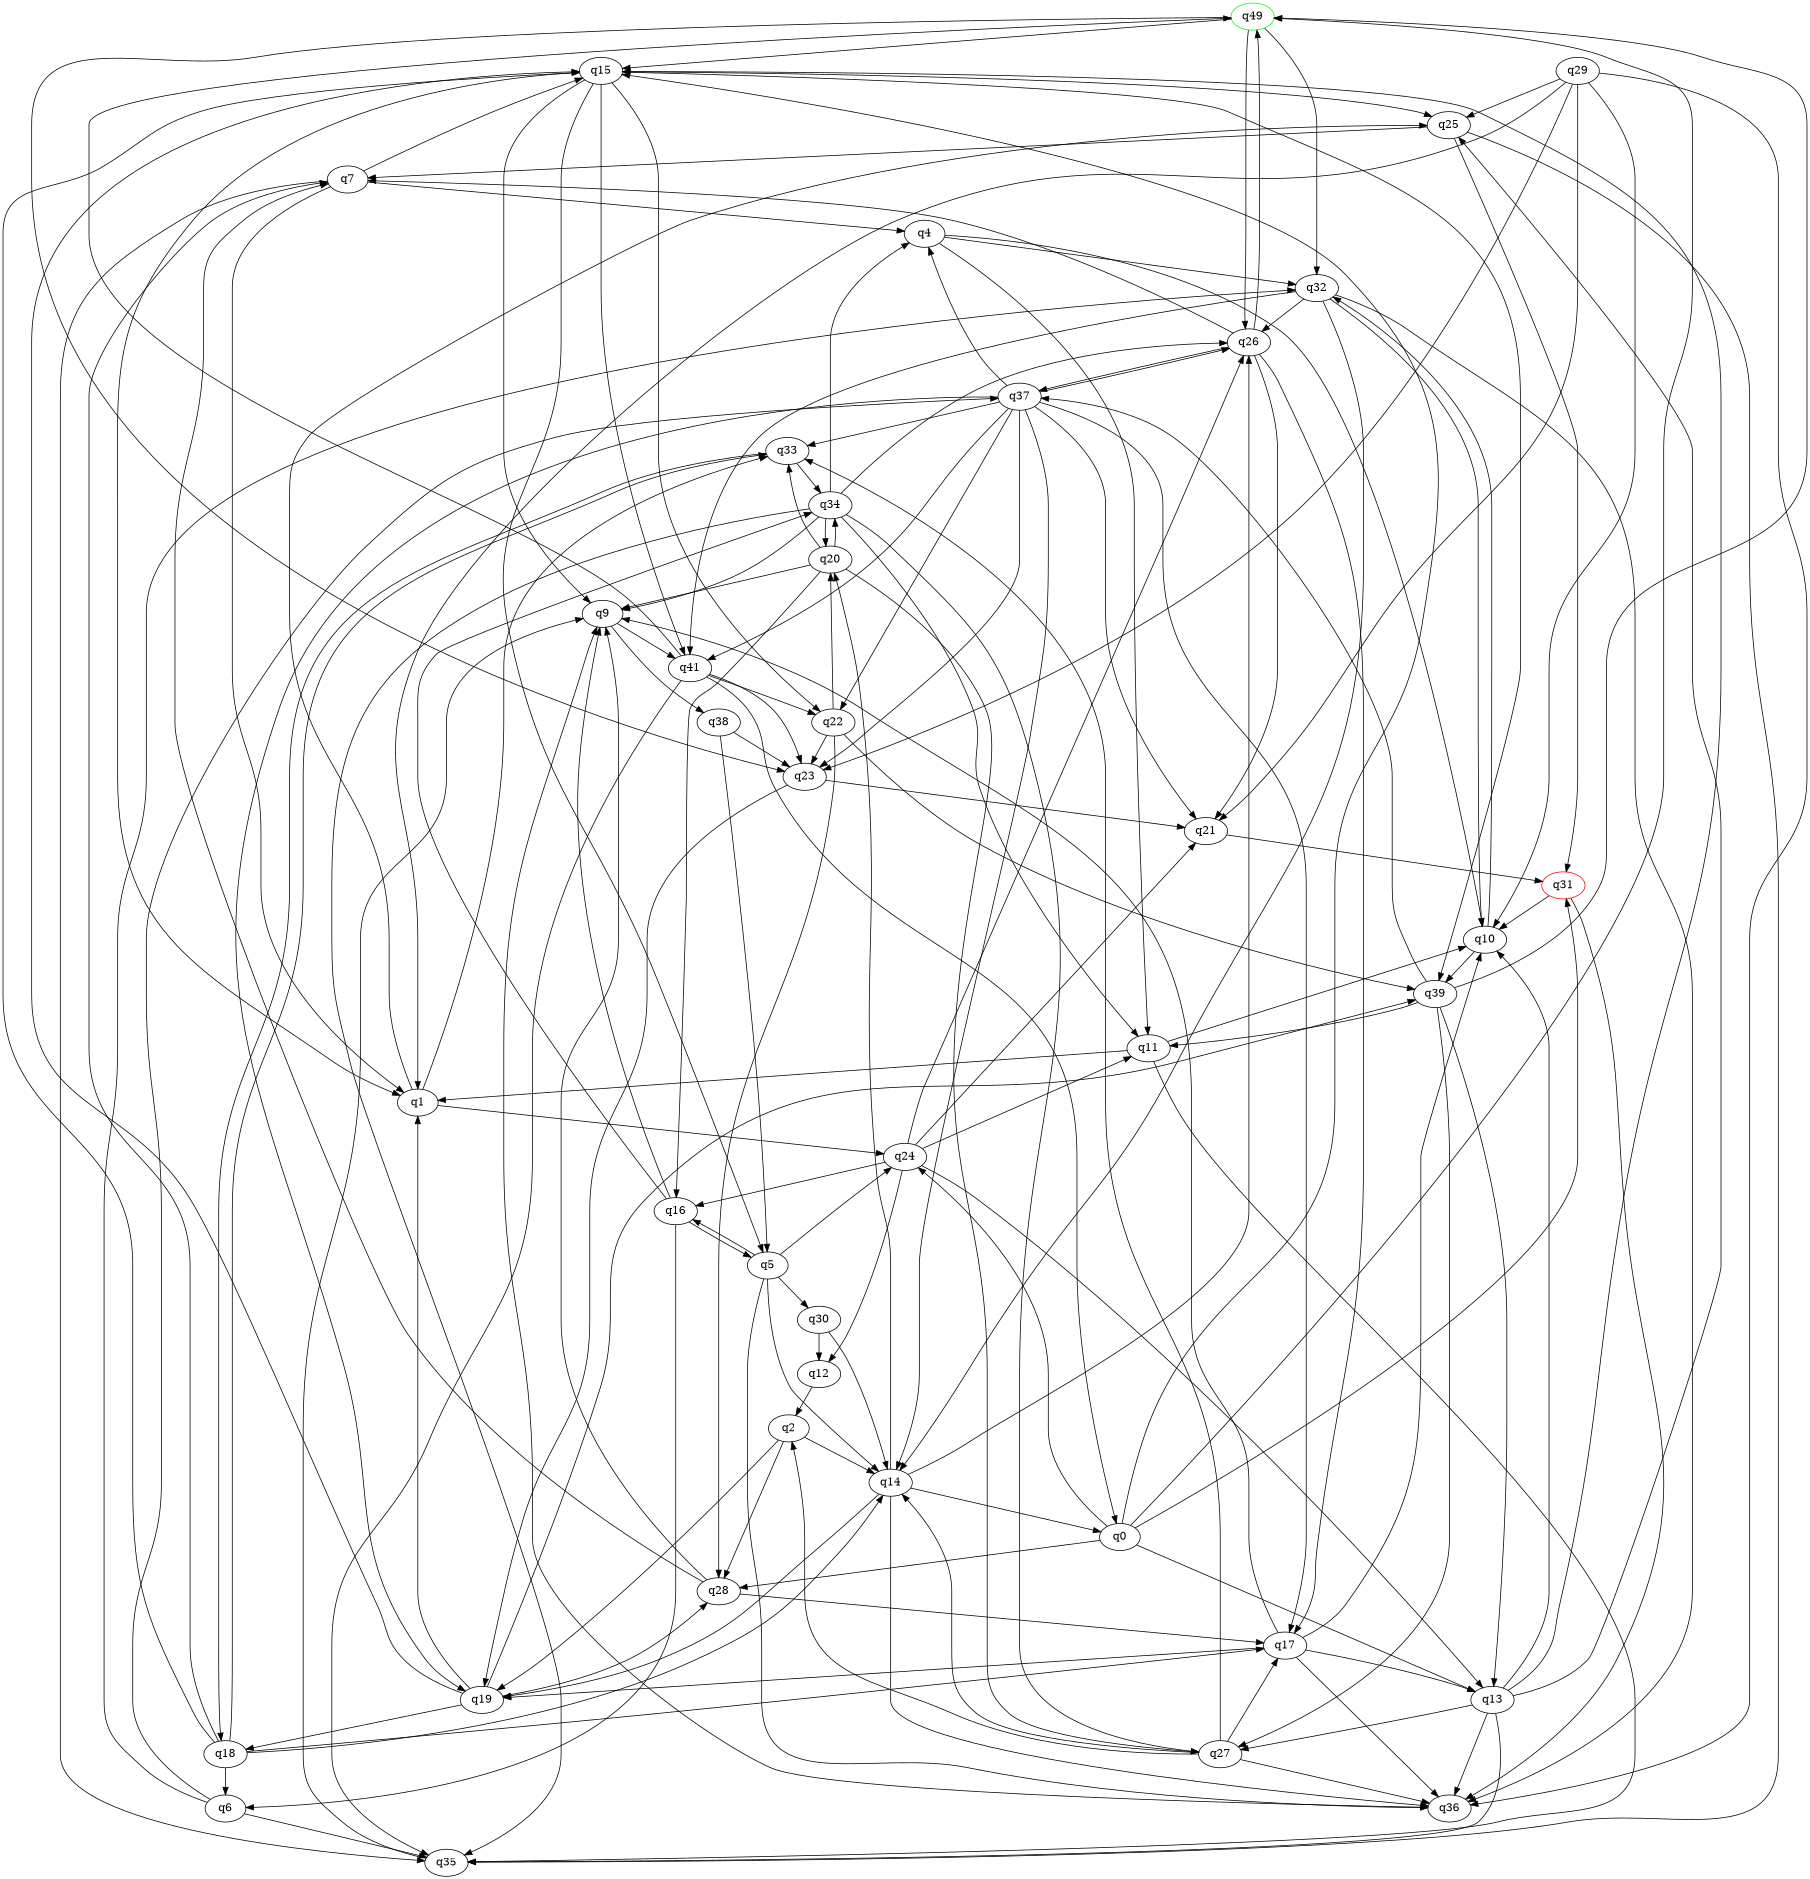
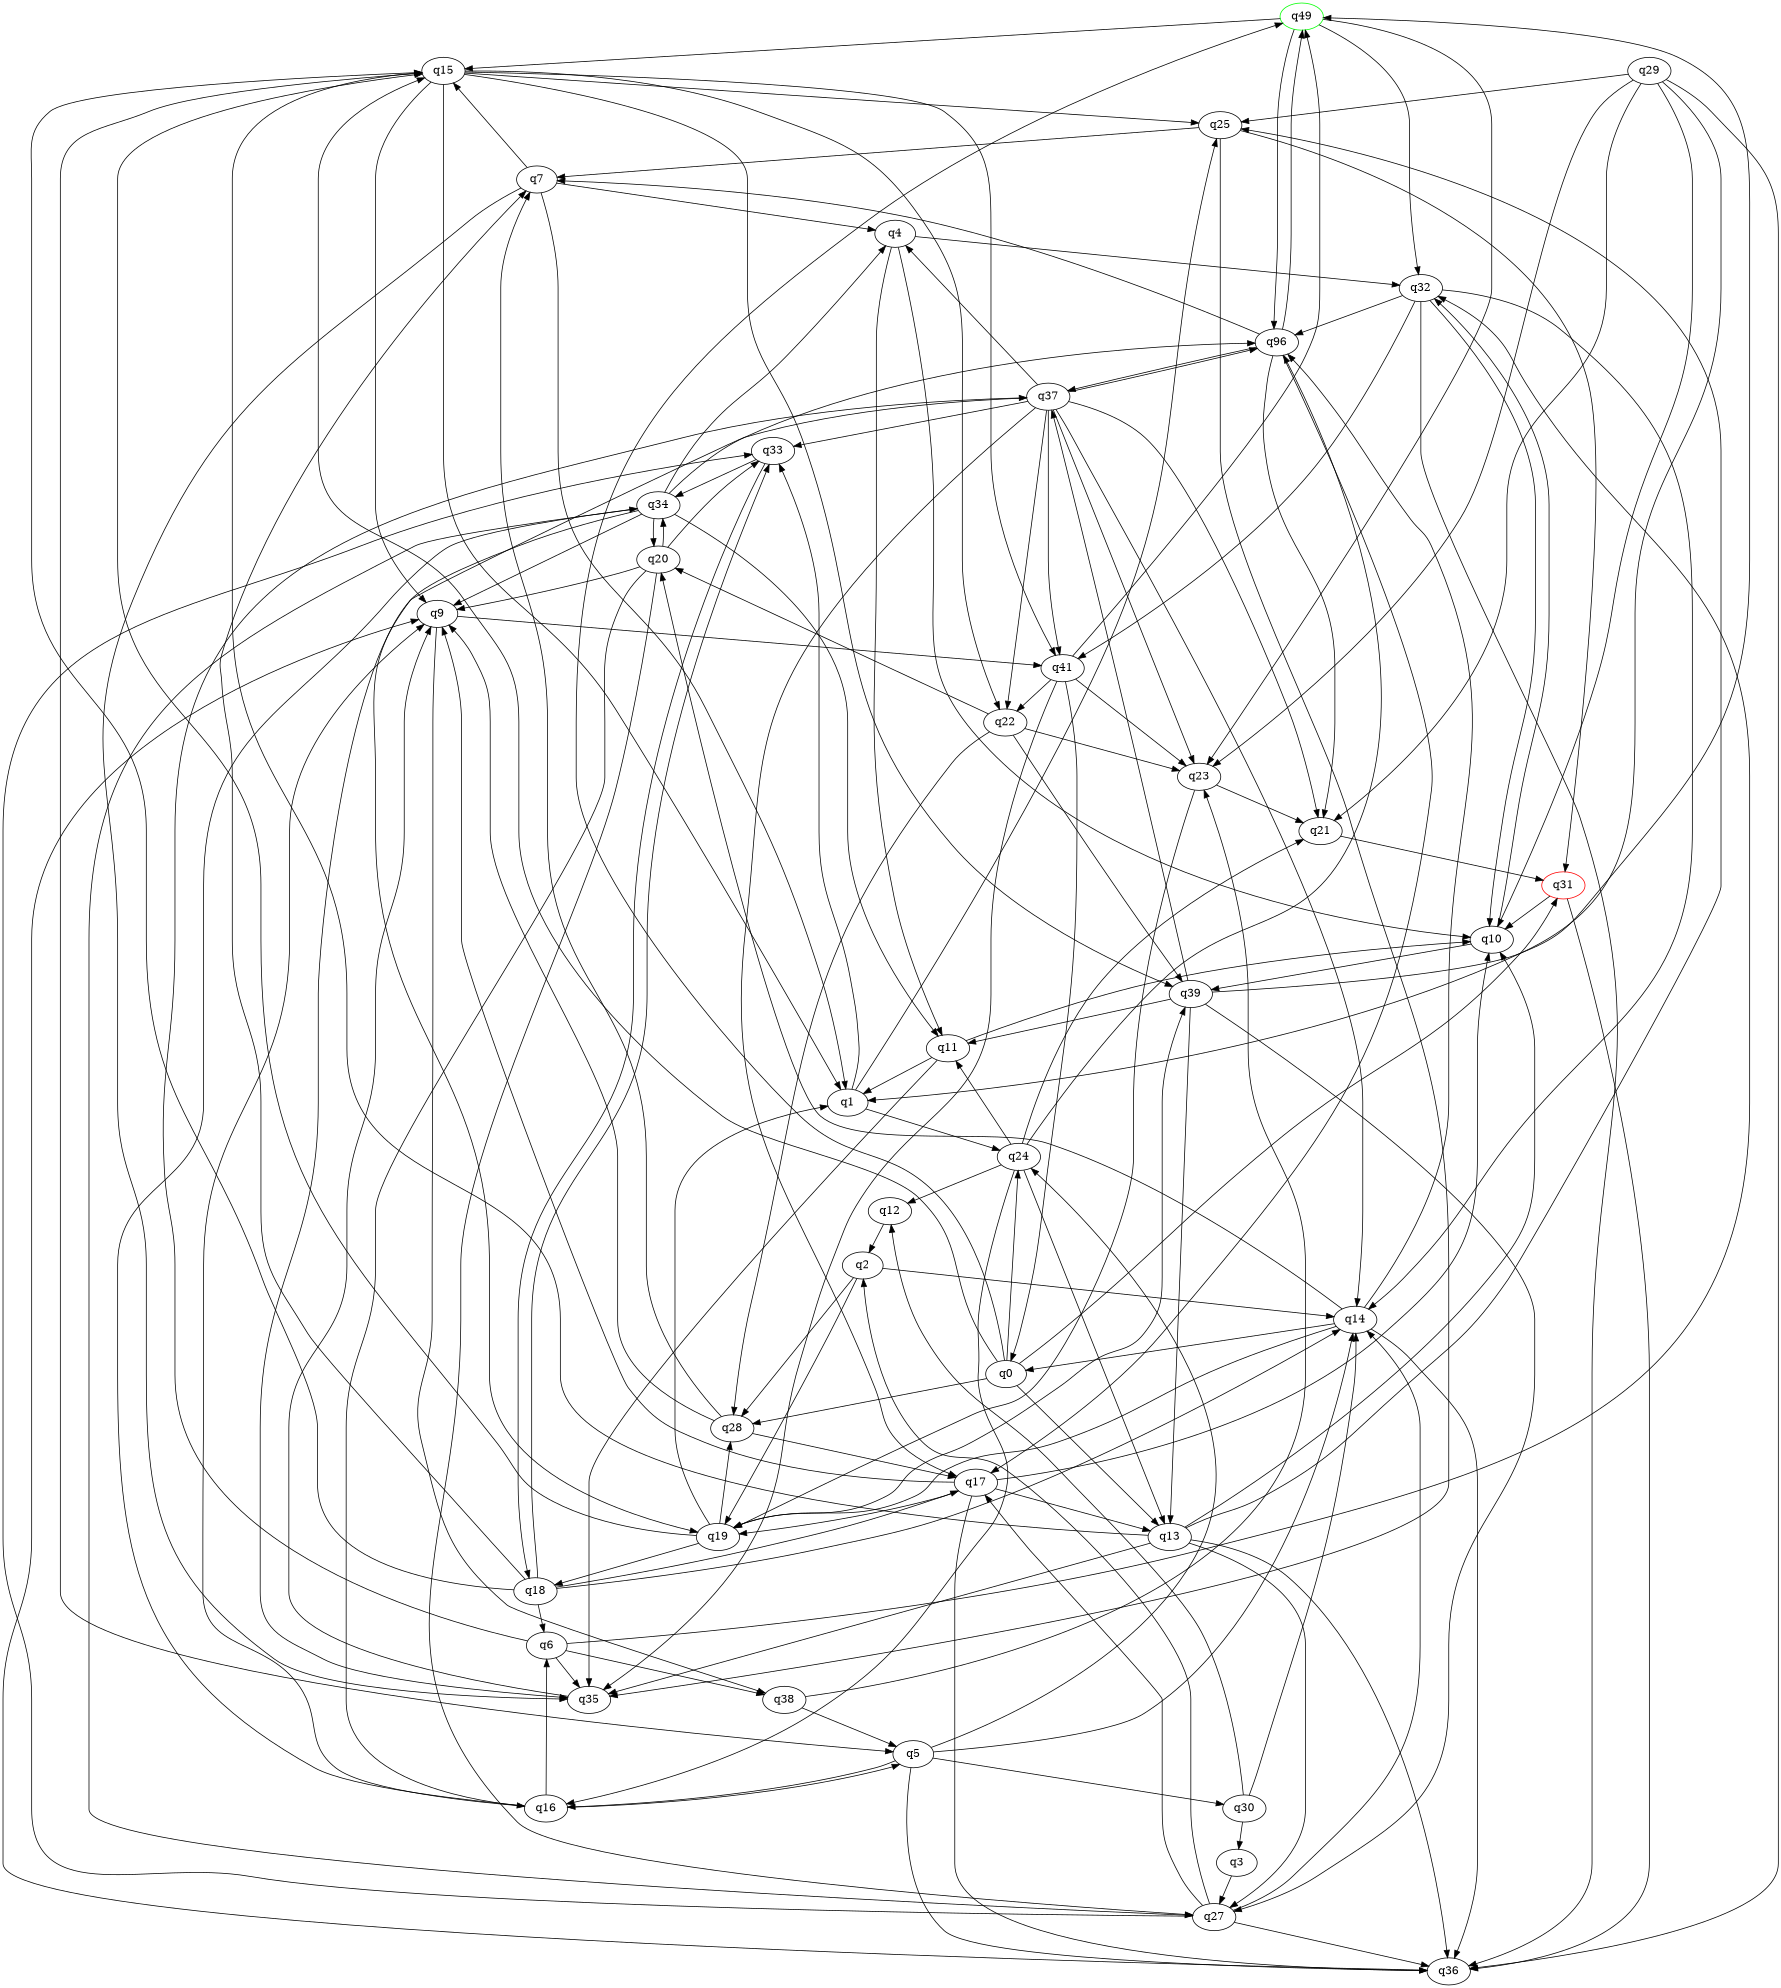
(1249, 342) -> (1277, 342)
none -> (661, 1672)
none -> (1237, 1863)
